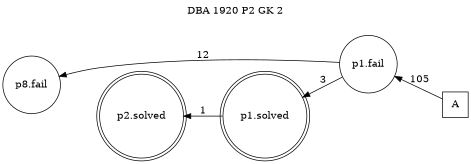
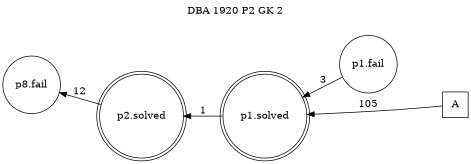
(202, 60) -> (84, 100)
(422, 89) -> (378, 111)
